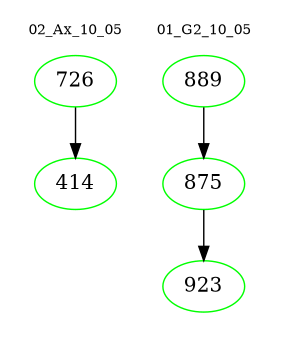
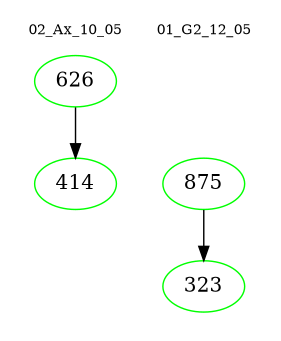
(204, 31) -> (204, 31)
(76, 81) -> (76, 81)
(204, 81) -> none
(204, 286) -> (204, 286)
